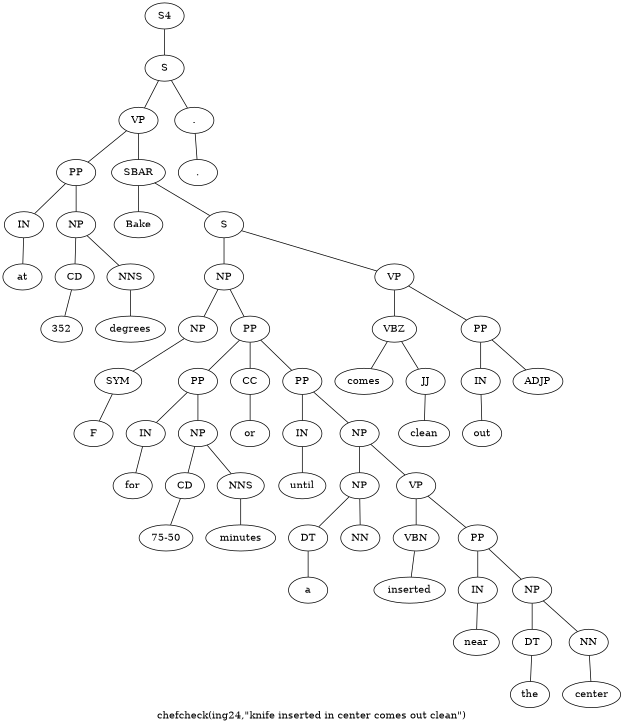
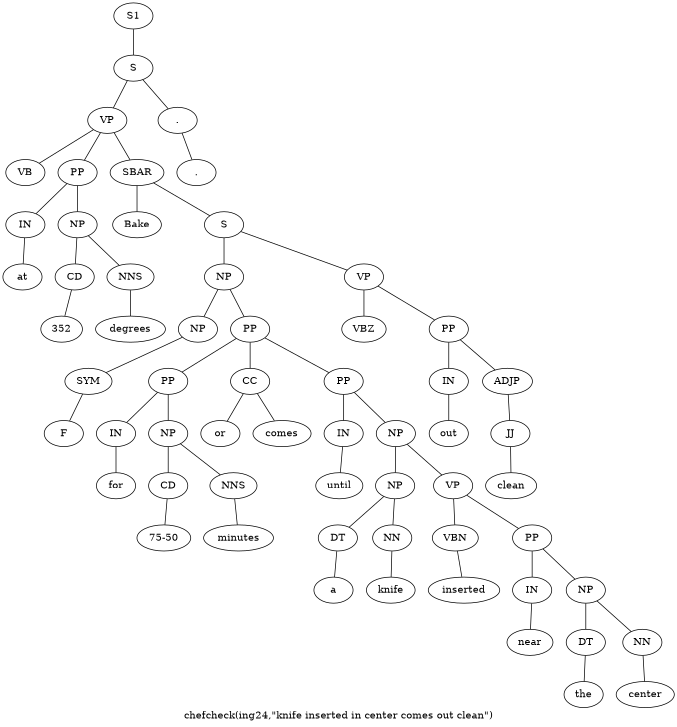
(165, 16) -> (133, 16)
none -> (25, 173)
(379, 355) -> (266, 407)
(410, 355) -> (509, 408)
none -> (391, 590)
